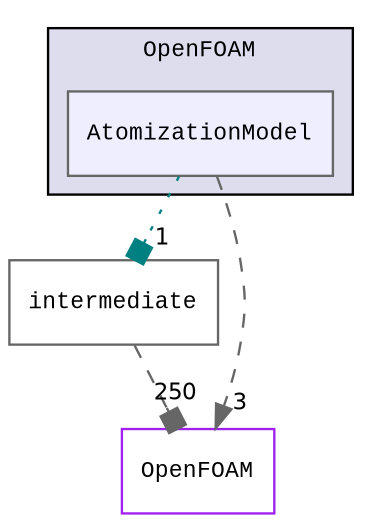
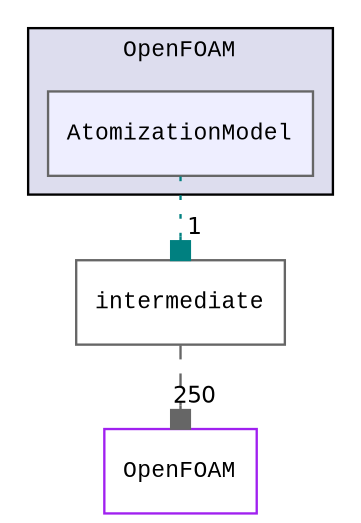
(244, 291) -> none
